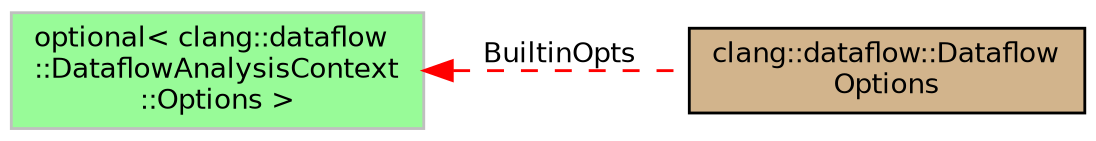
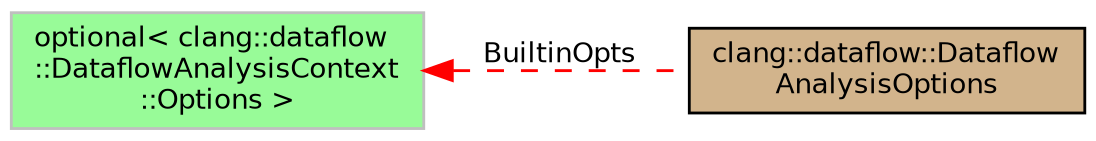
(887, 71) -> (887, 71)
